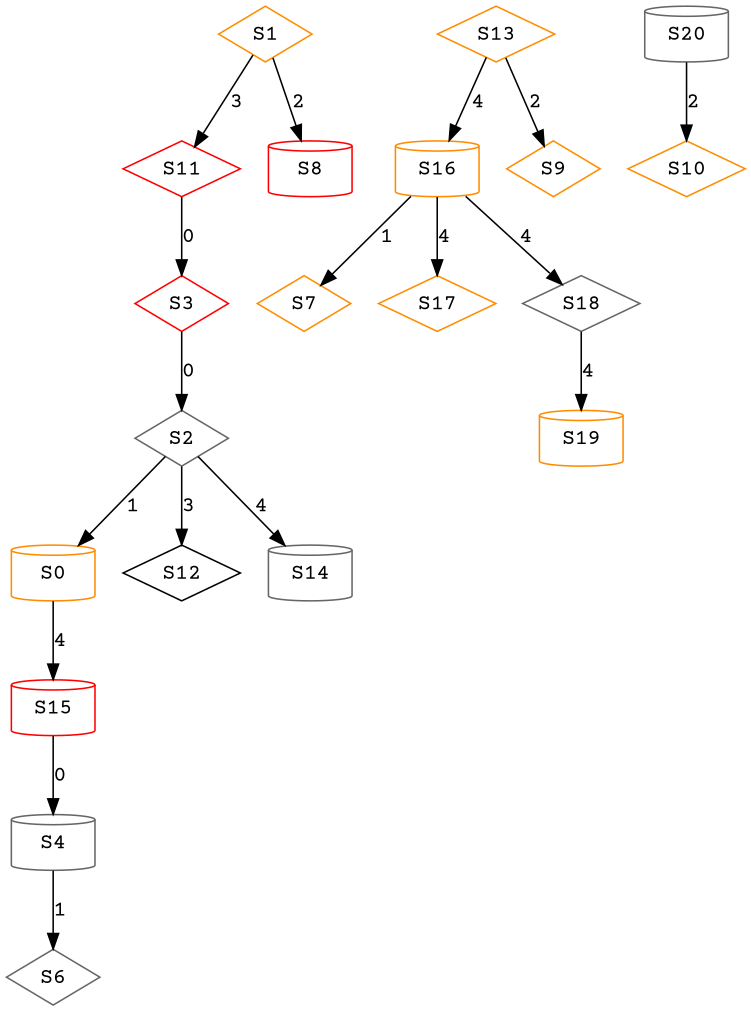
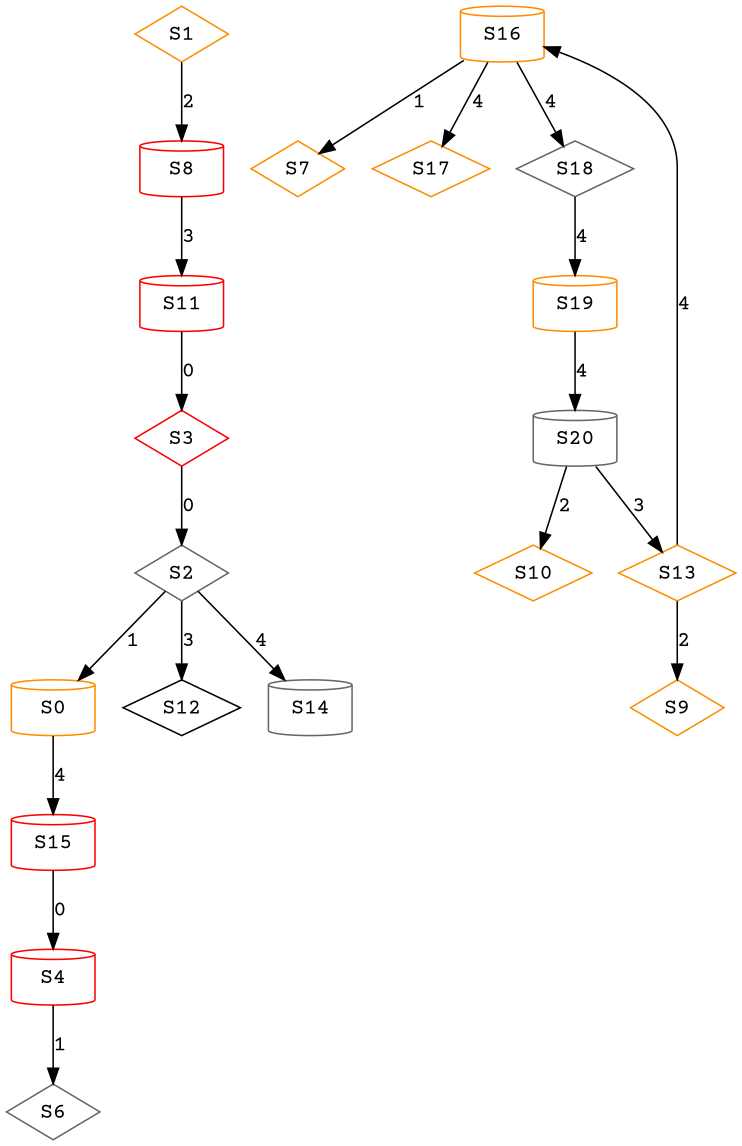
(228, 94) -> (182, 228)
(182, 169) -> (182, 304)
none -> (575, 363)
none -> (624, 503)
(53, 842) -> (53, 977)
